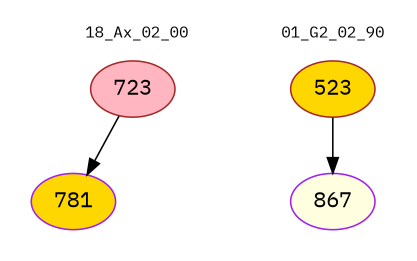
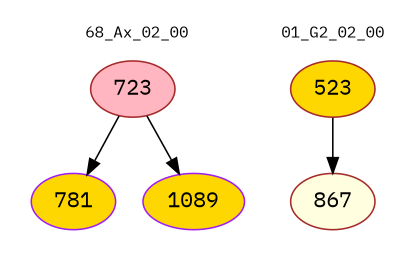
(138, 34) -> (138, 34)
(334, 34) -> (334, 34)
none -> (194, 202)
(333, 202) -> (333, 202)
